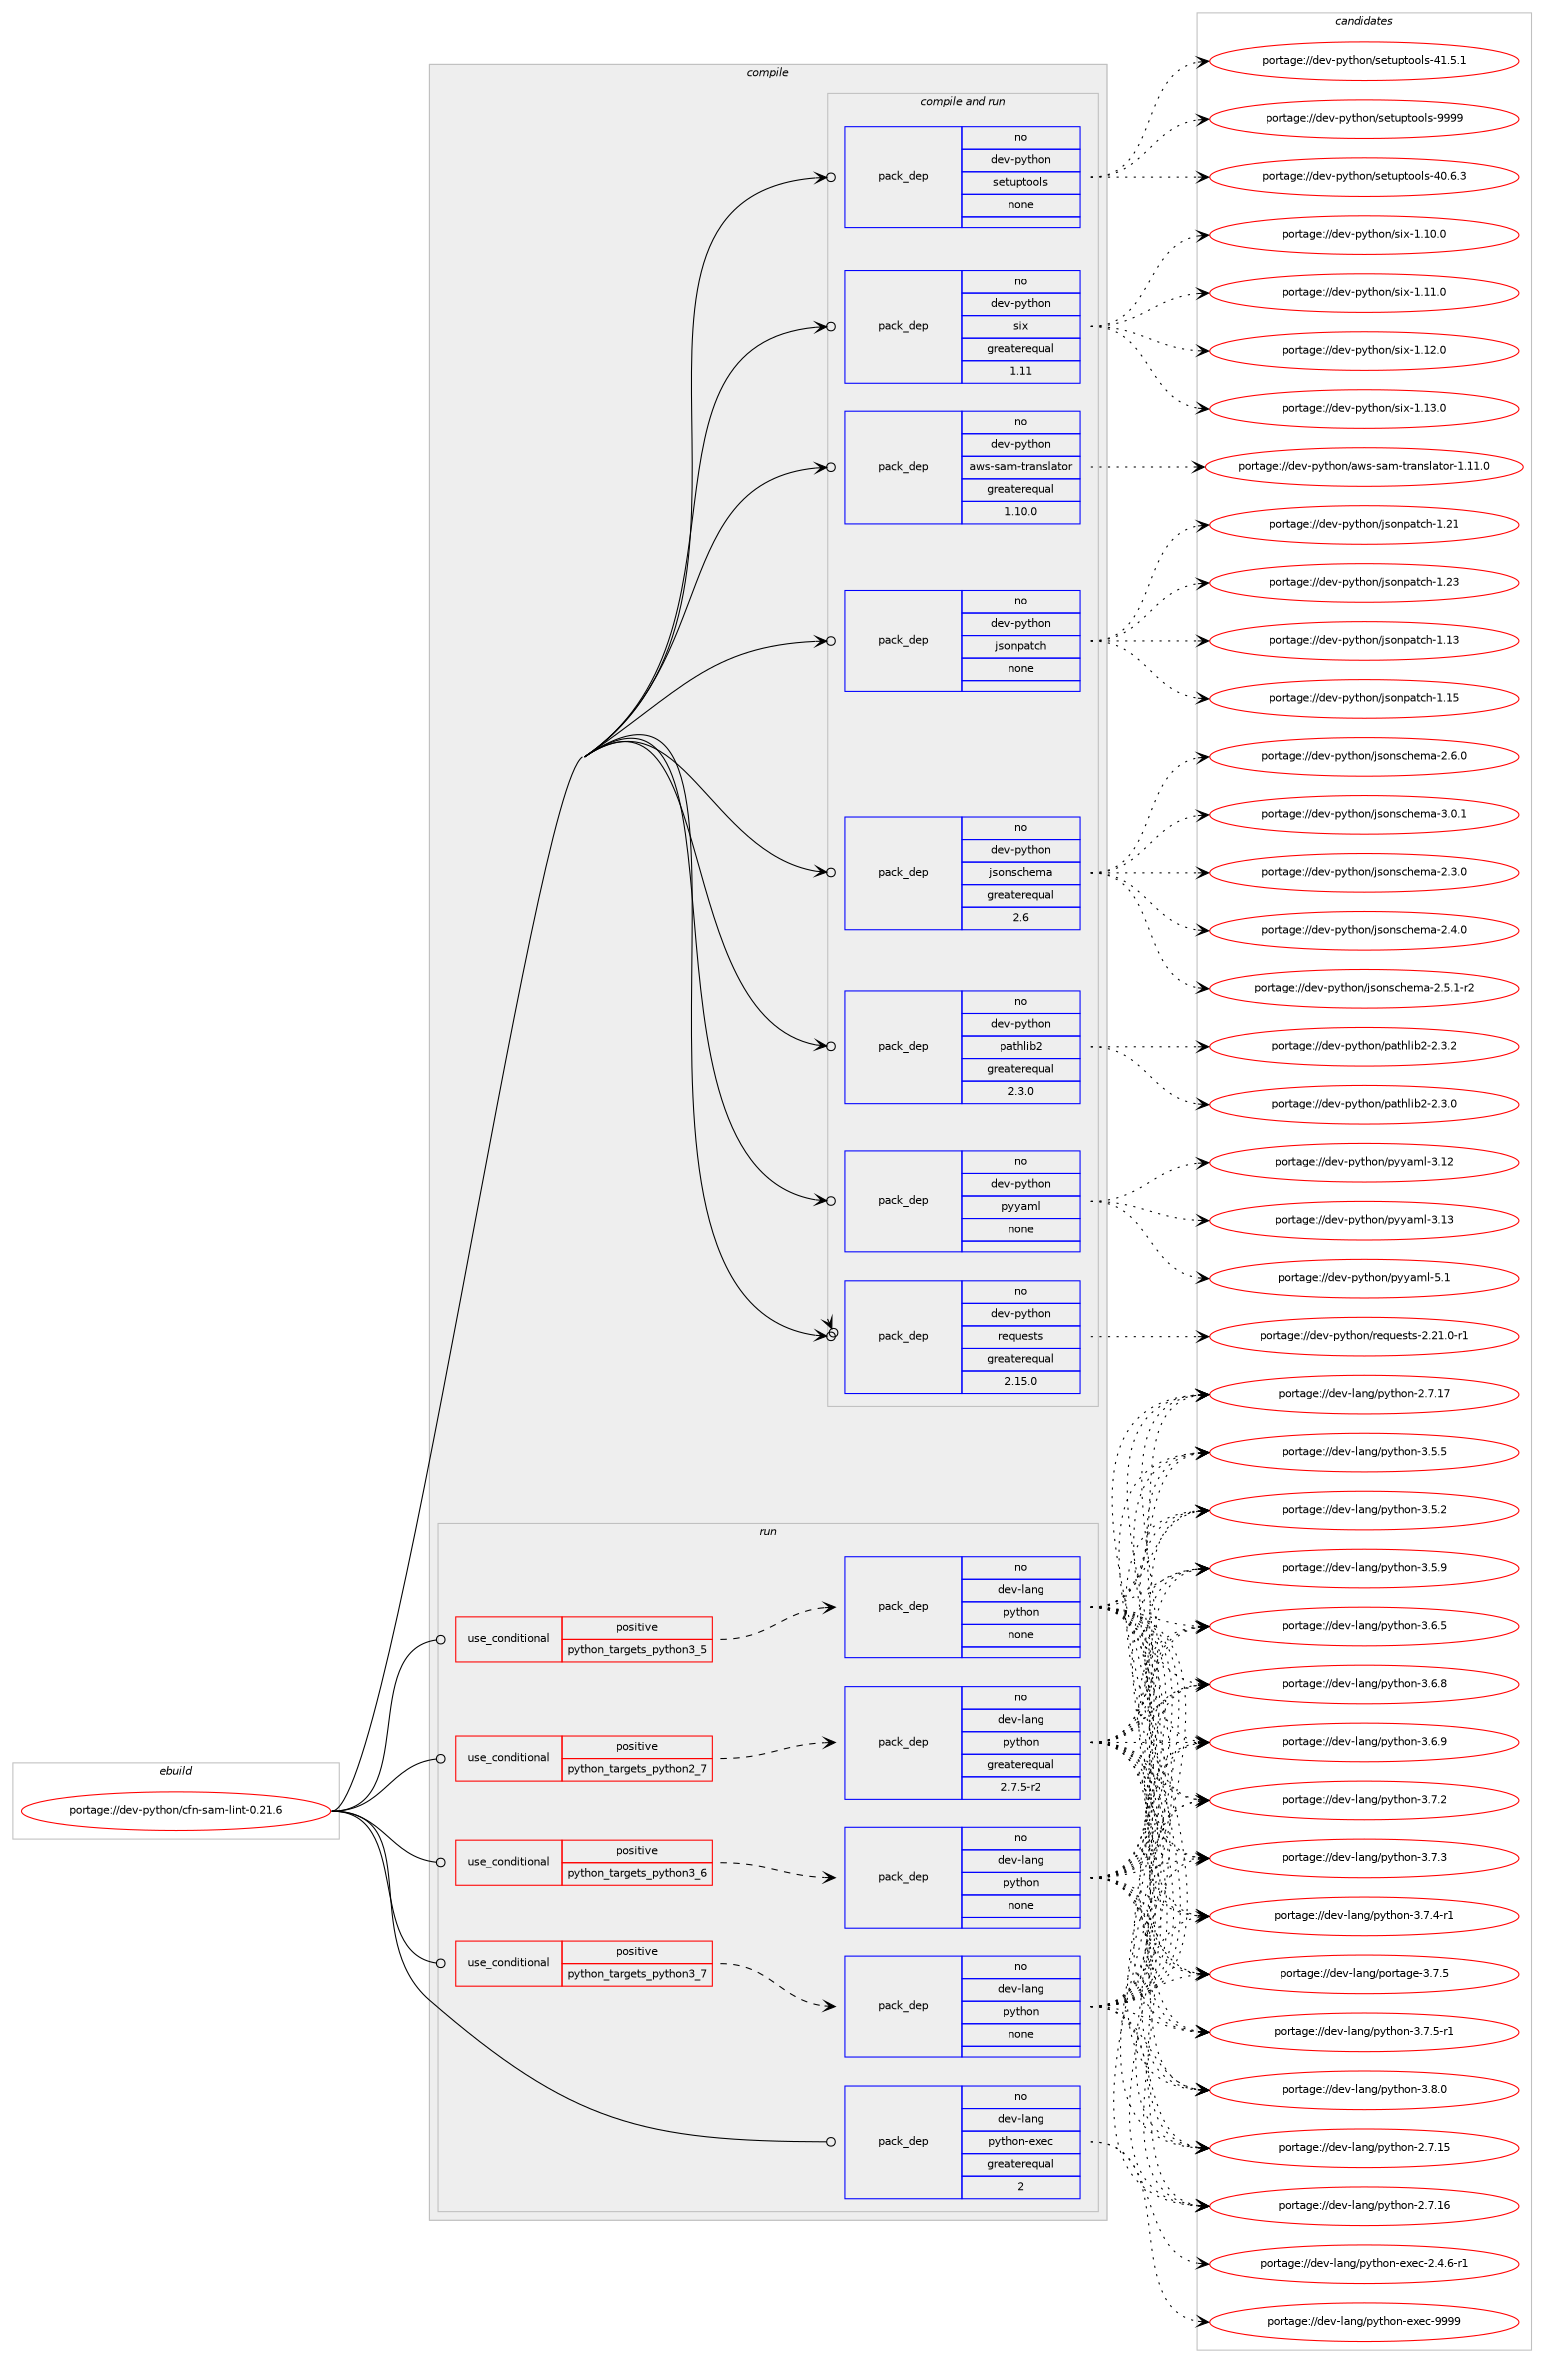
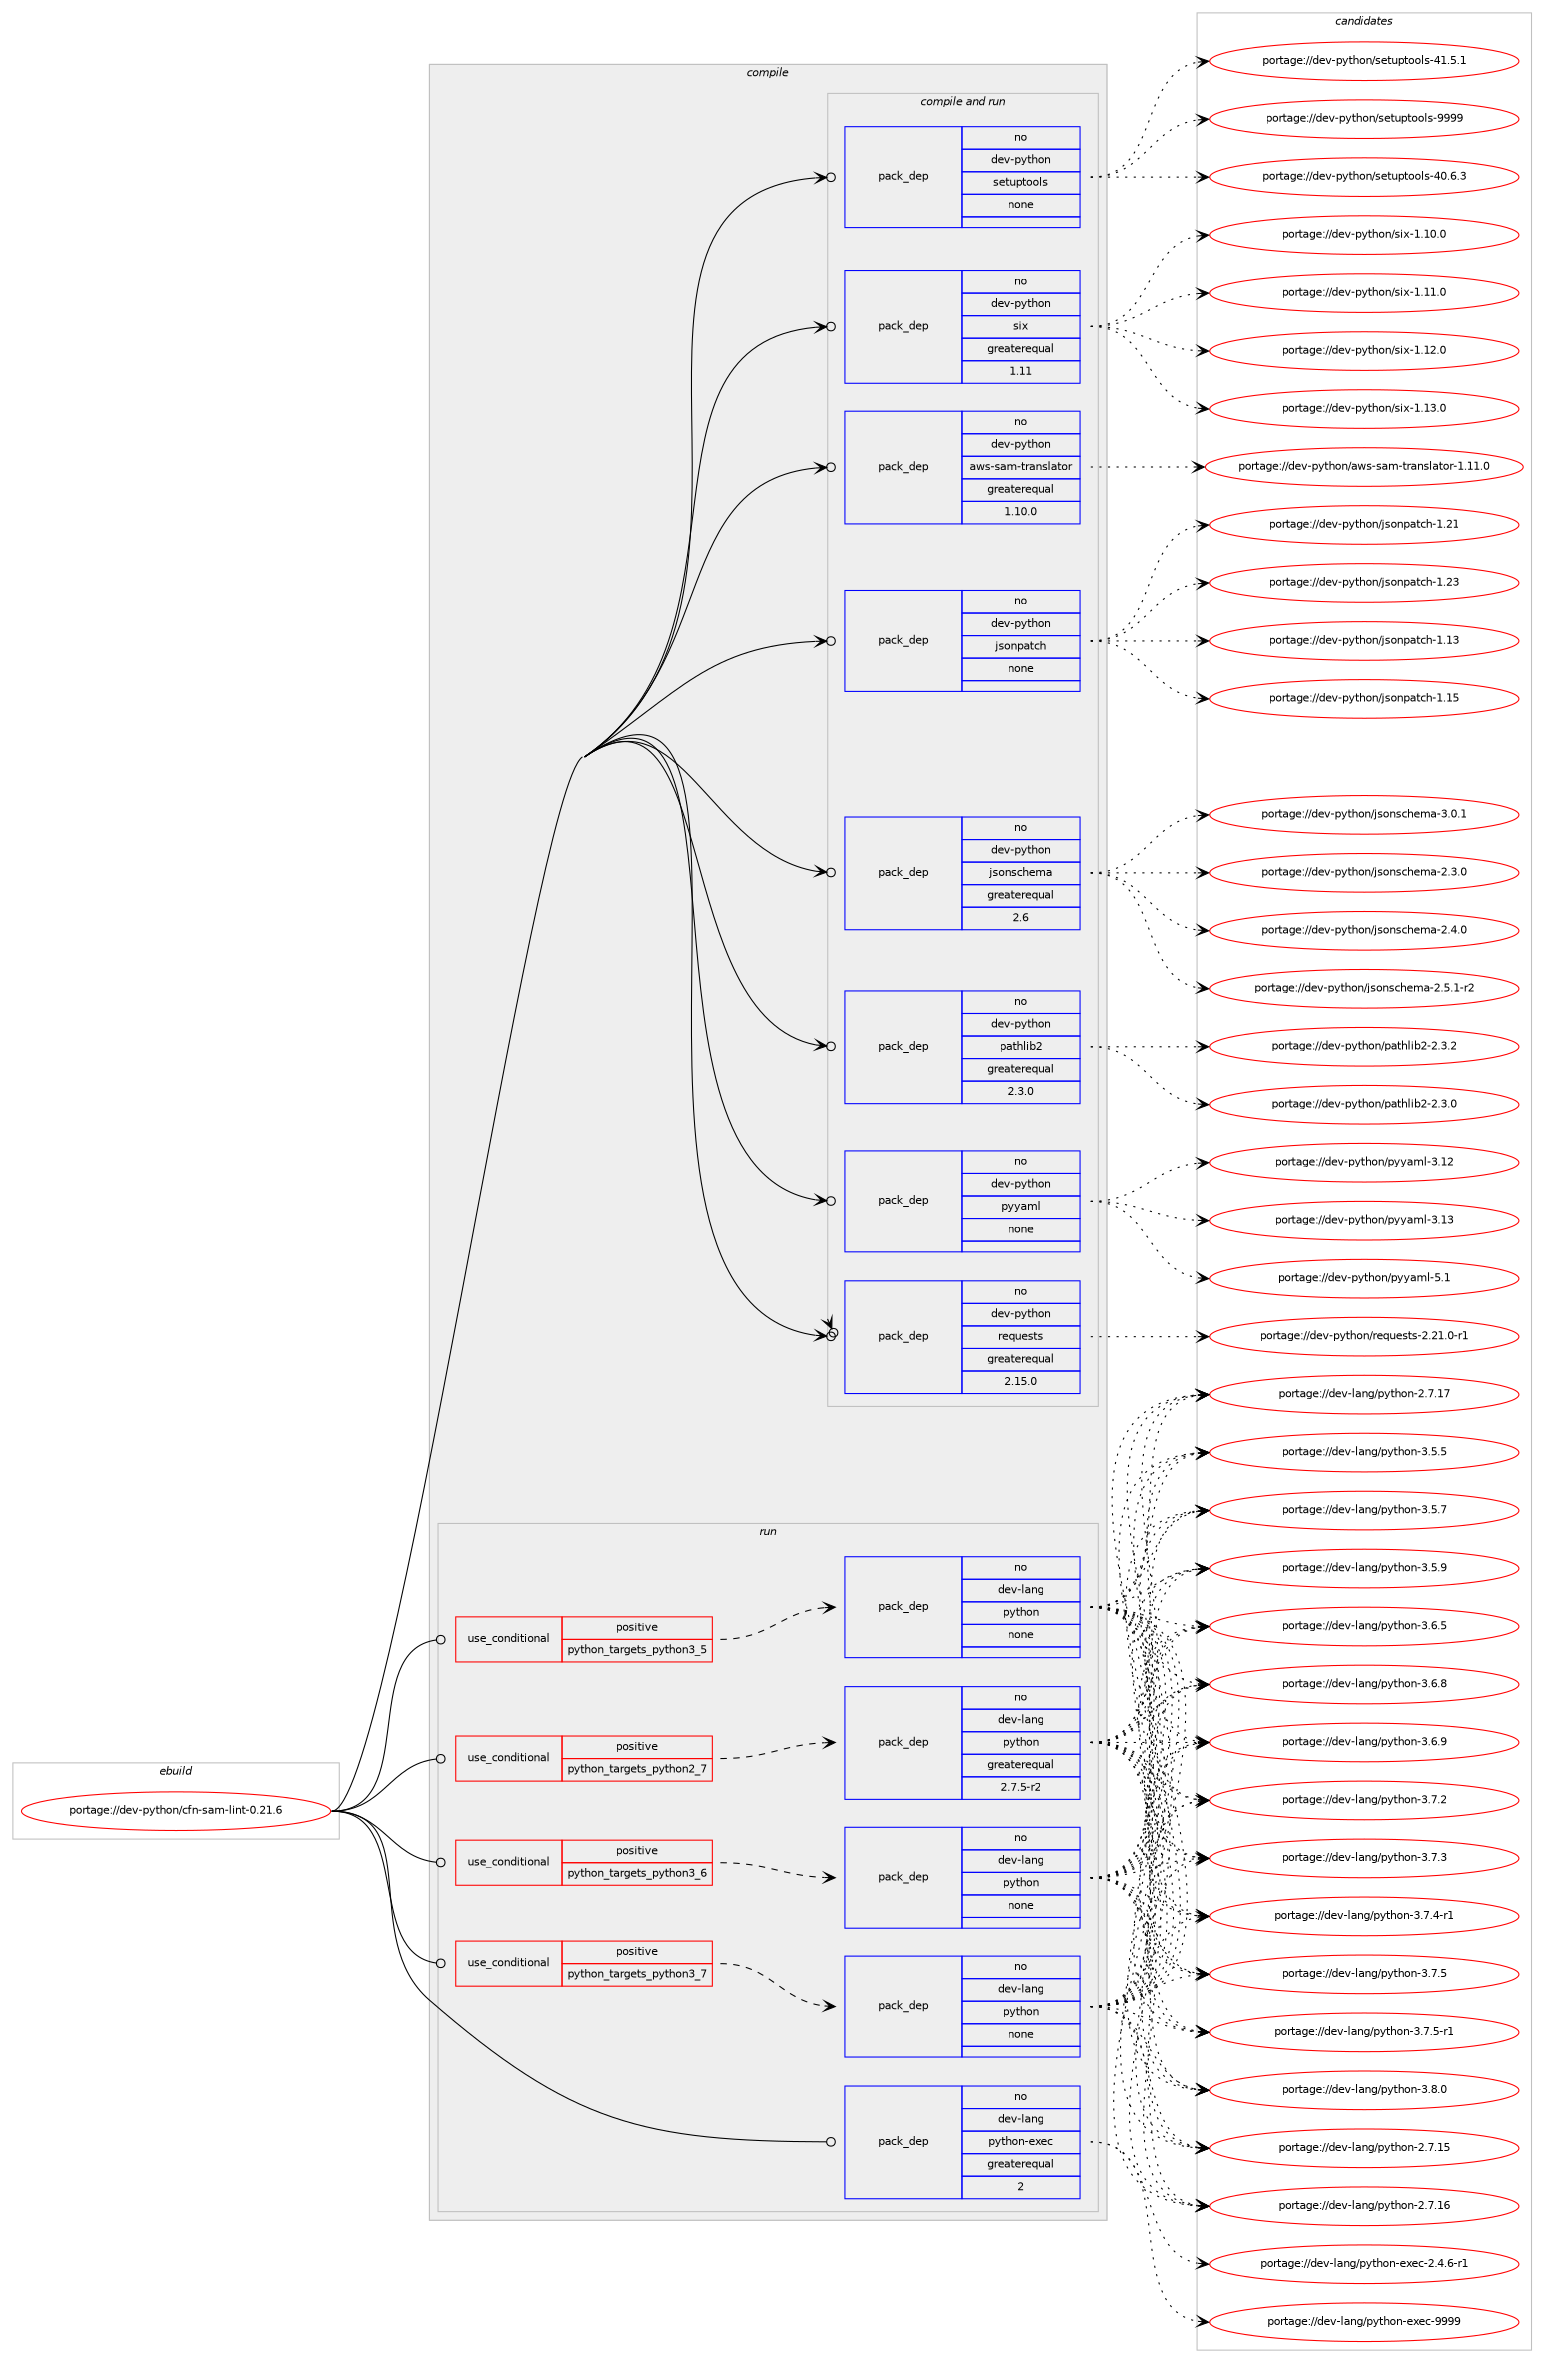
(1364, 757) -> none
(1364, 1511) -> (1364, 1511)
(1364, 1974) -> (1364, 1974)
